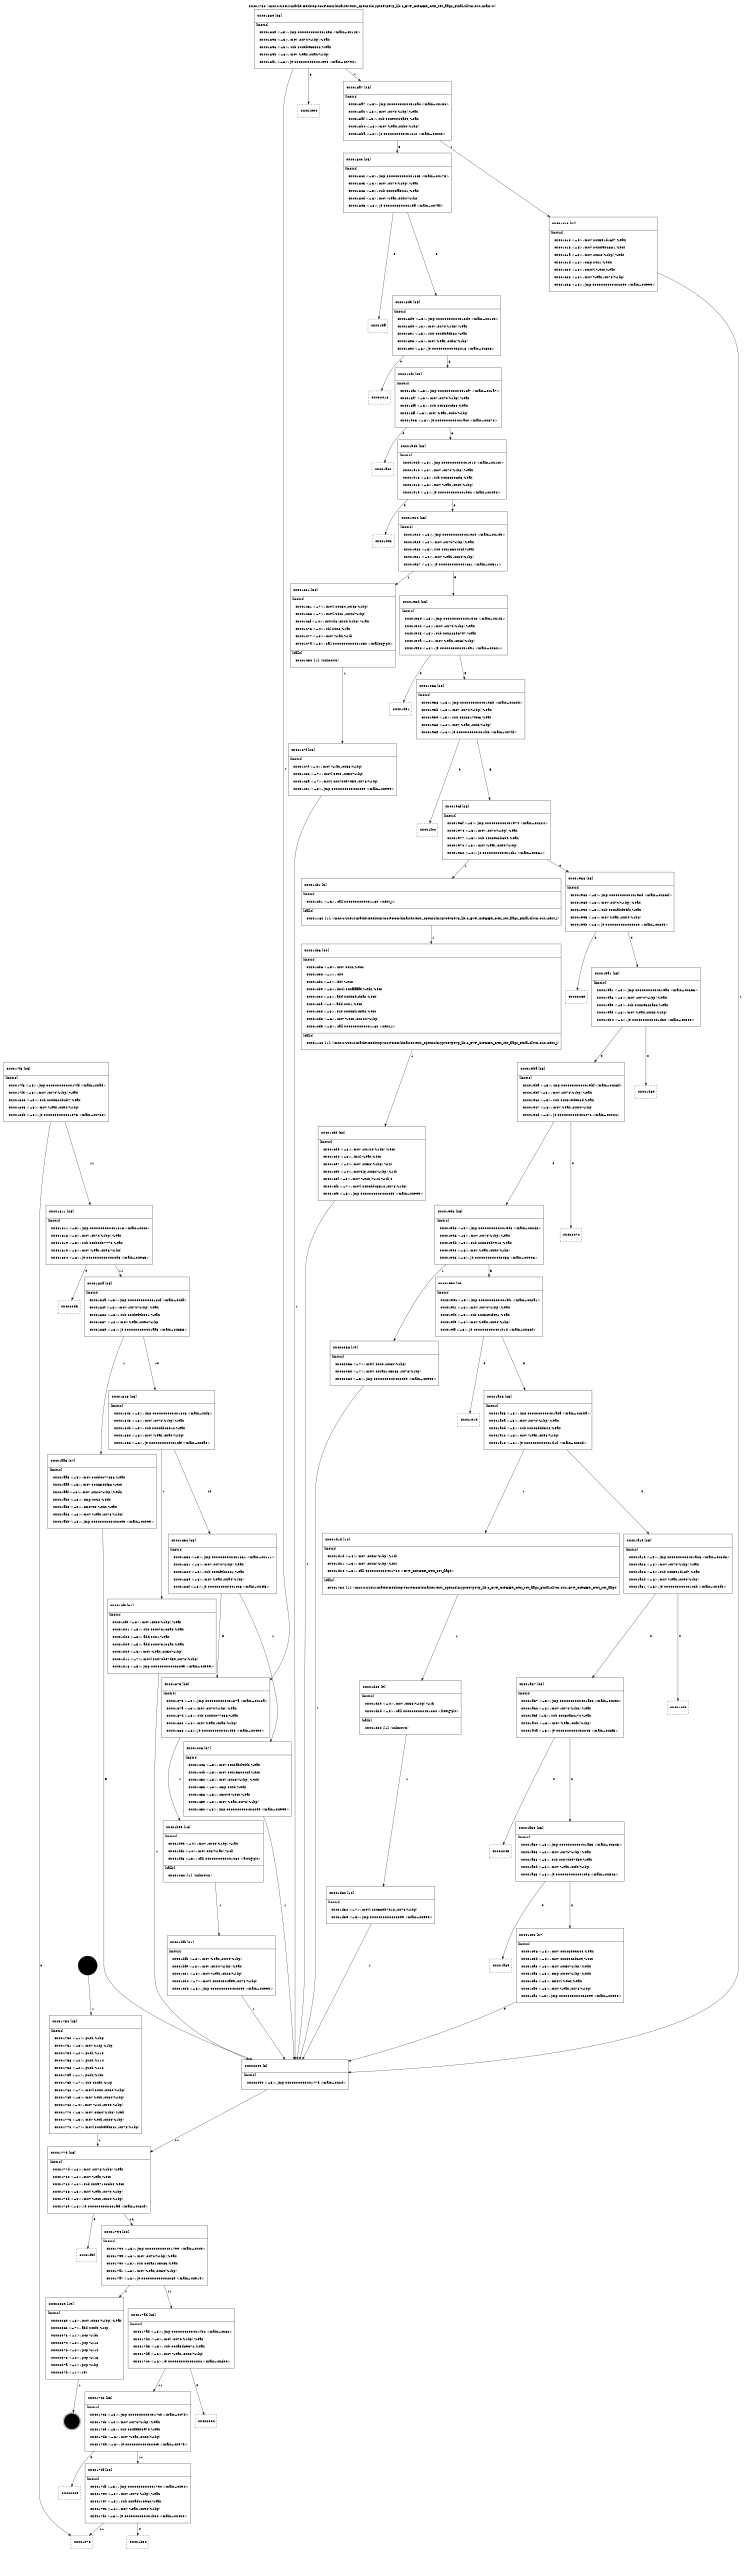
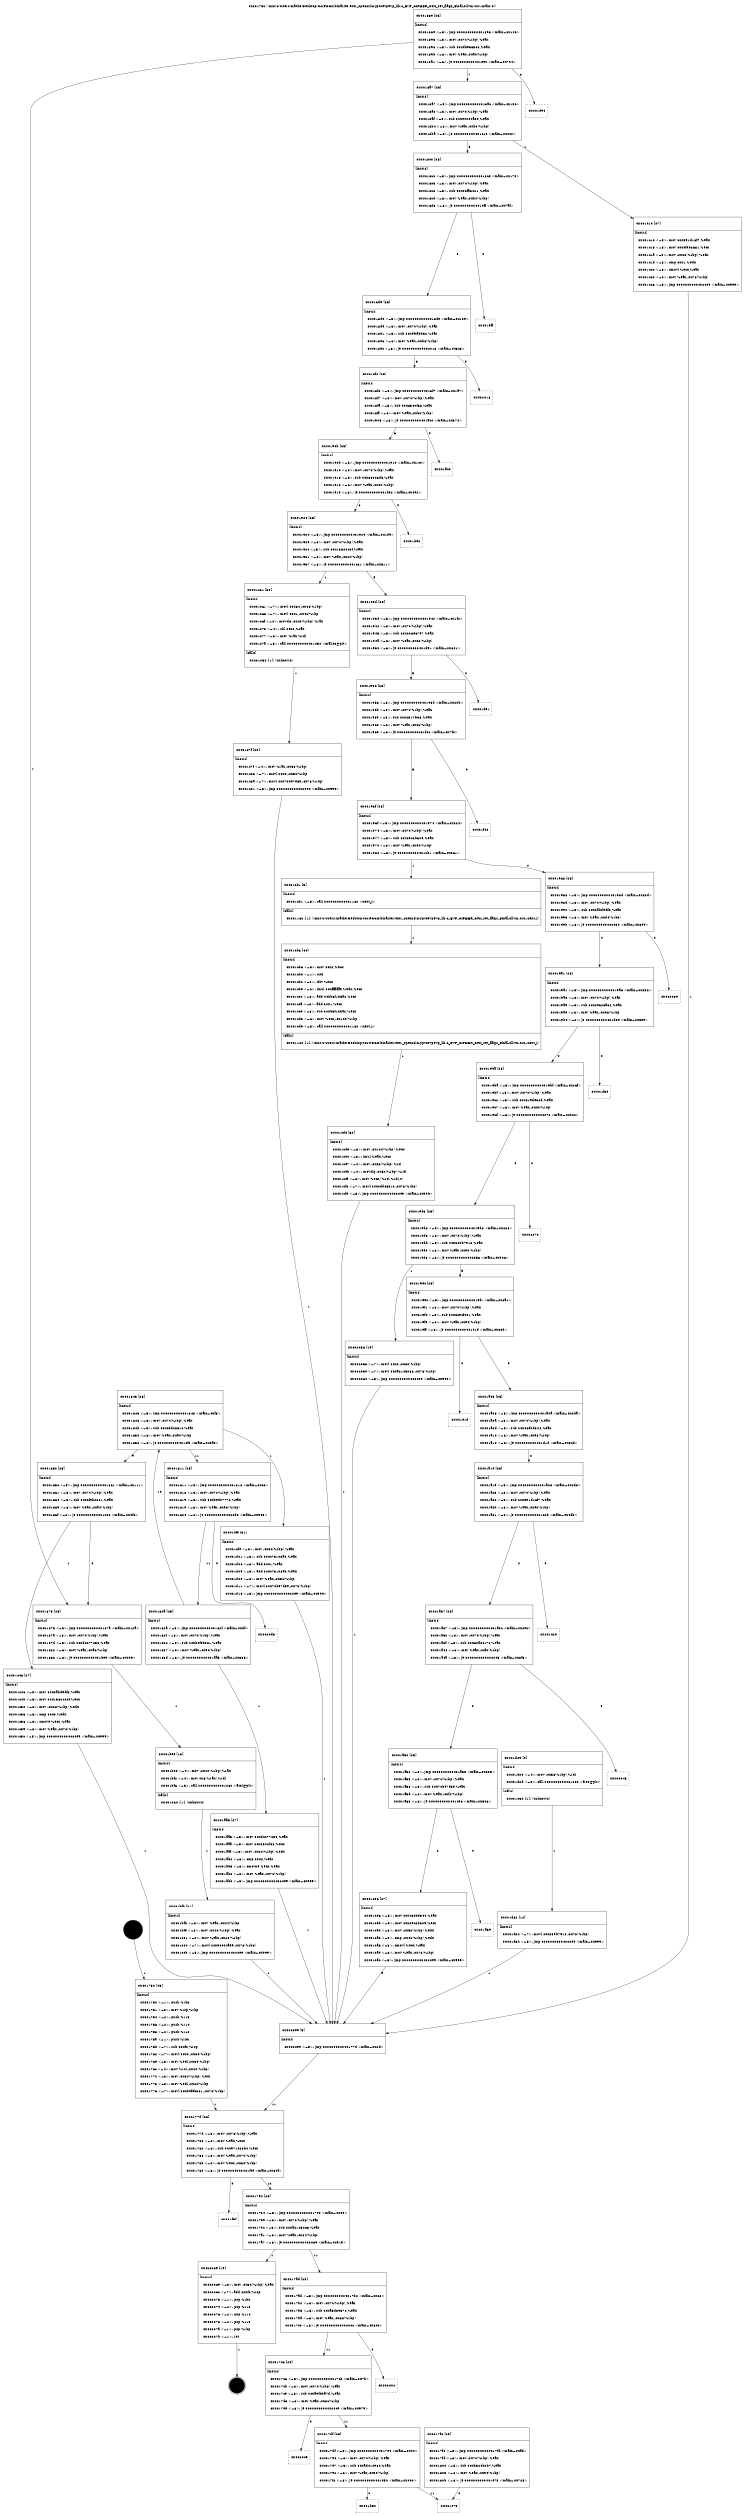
(77, 1162) -> (193, 1455)
(209, 1491) -> (133, 1456)
(471, 1564) -> none
(106, 1779) -> (308, 1930)
